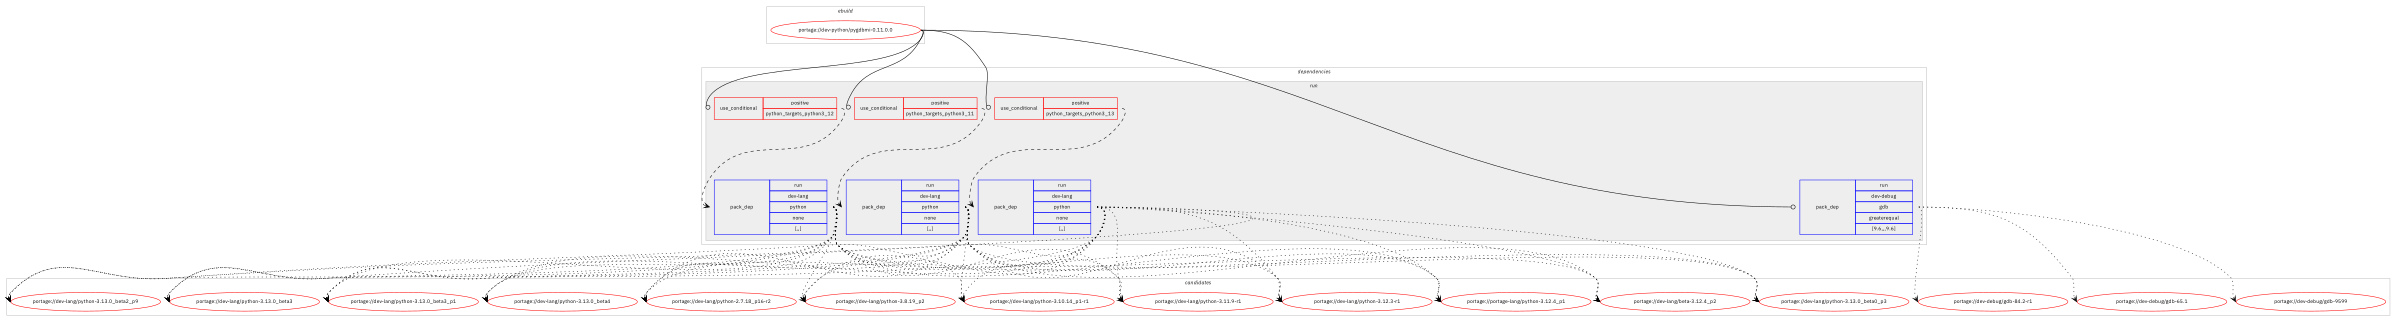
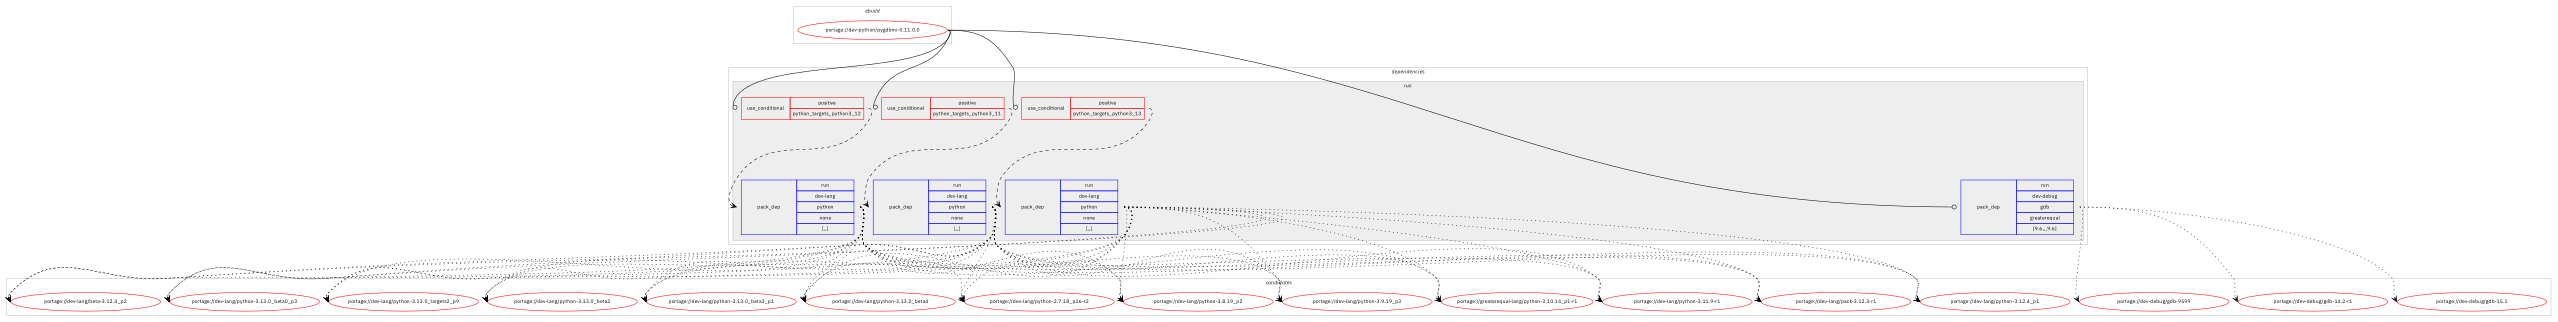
(86, 302) -> (404, 302)
(1039, 302) -> (1517, 302)
none -> (1357, 302)
(1357, 302) -> (1836, 302)
(1516, 302) -> (1995, 302)
(1993, 302) -> (2313, 302)
(2152, 302) -> (2472, 302)
